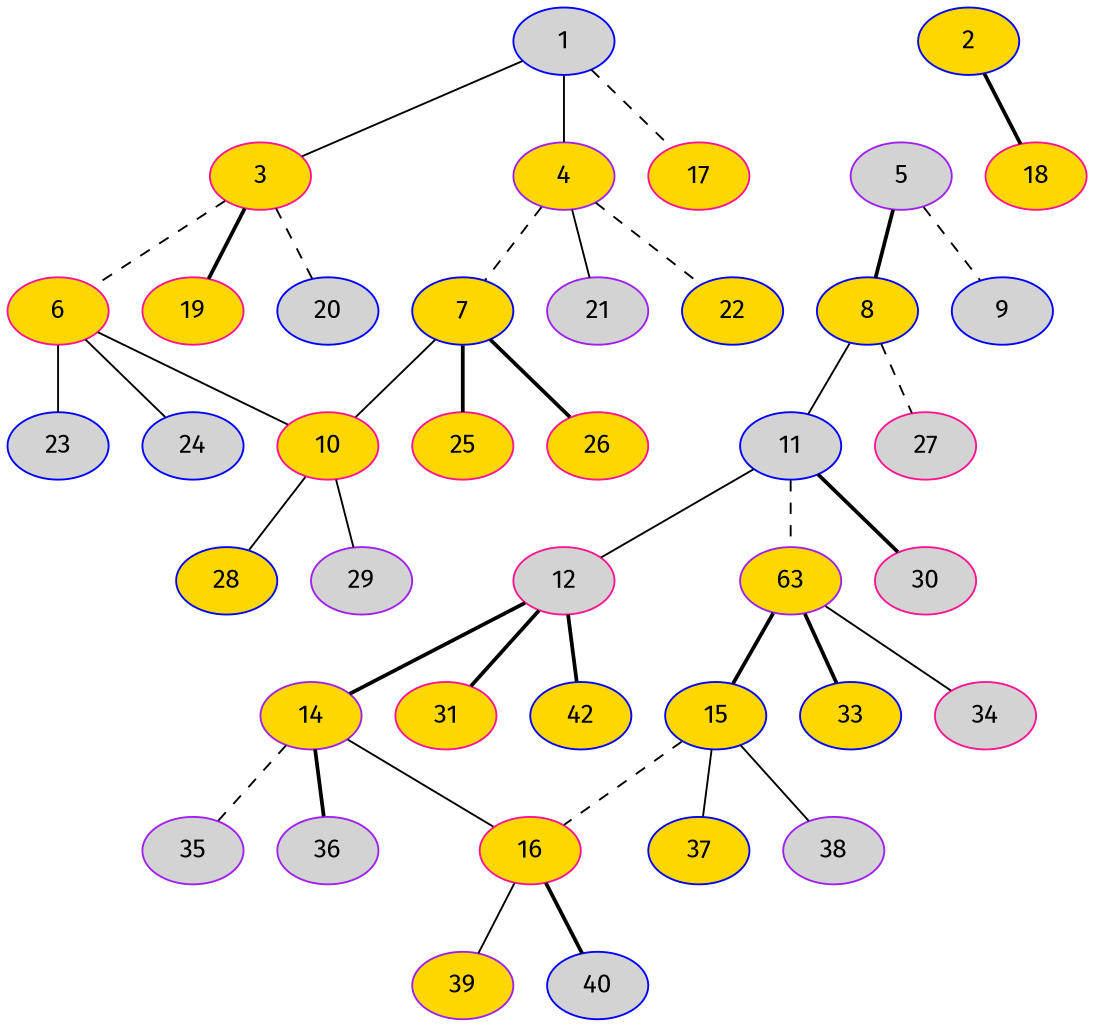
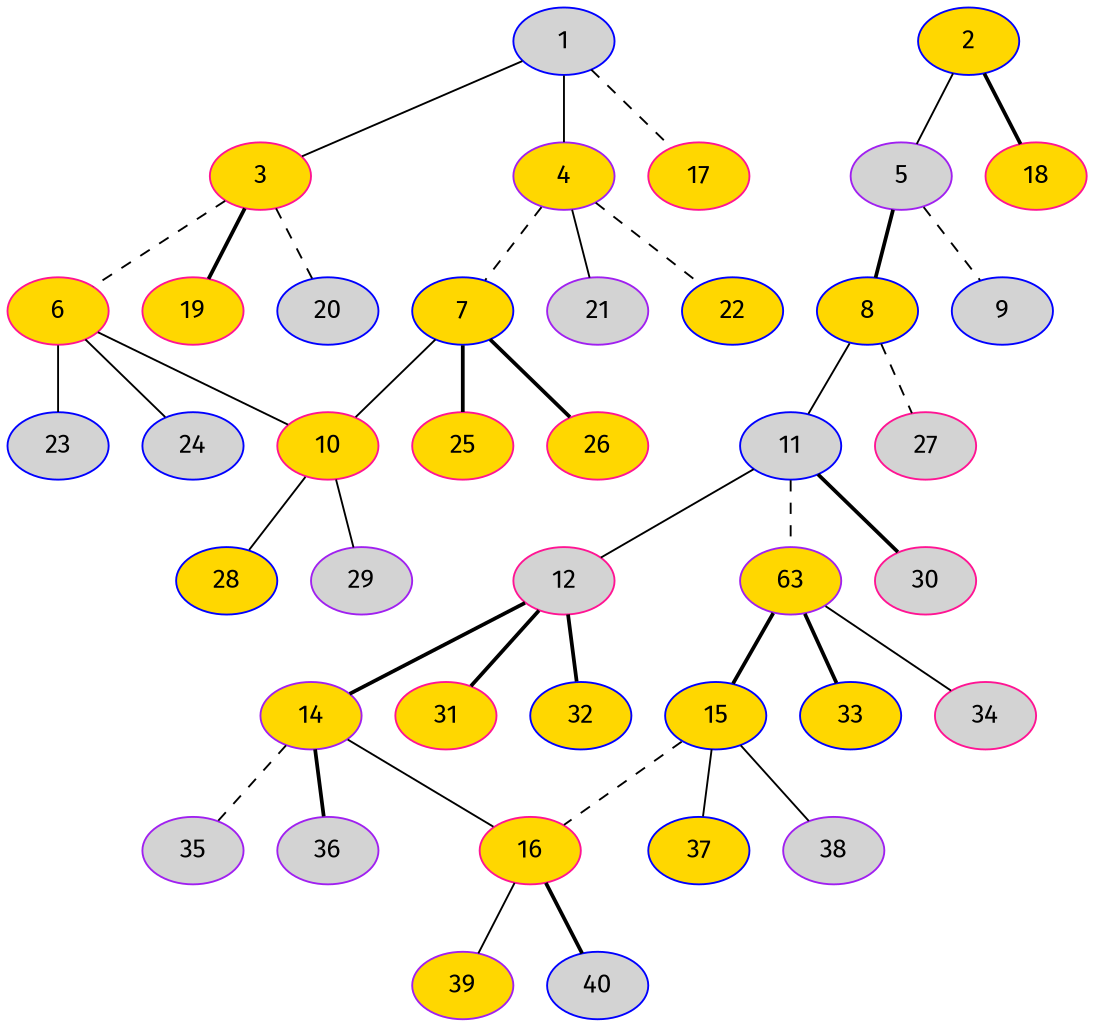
none -> (935, 109)
(581, 716) -> (581, 716)
